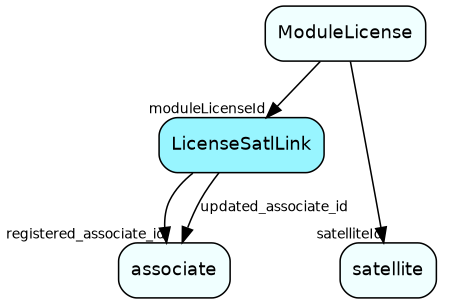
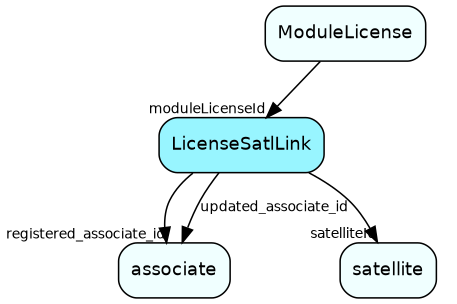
(366, 144) -> (344, 196)
